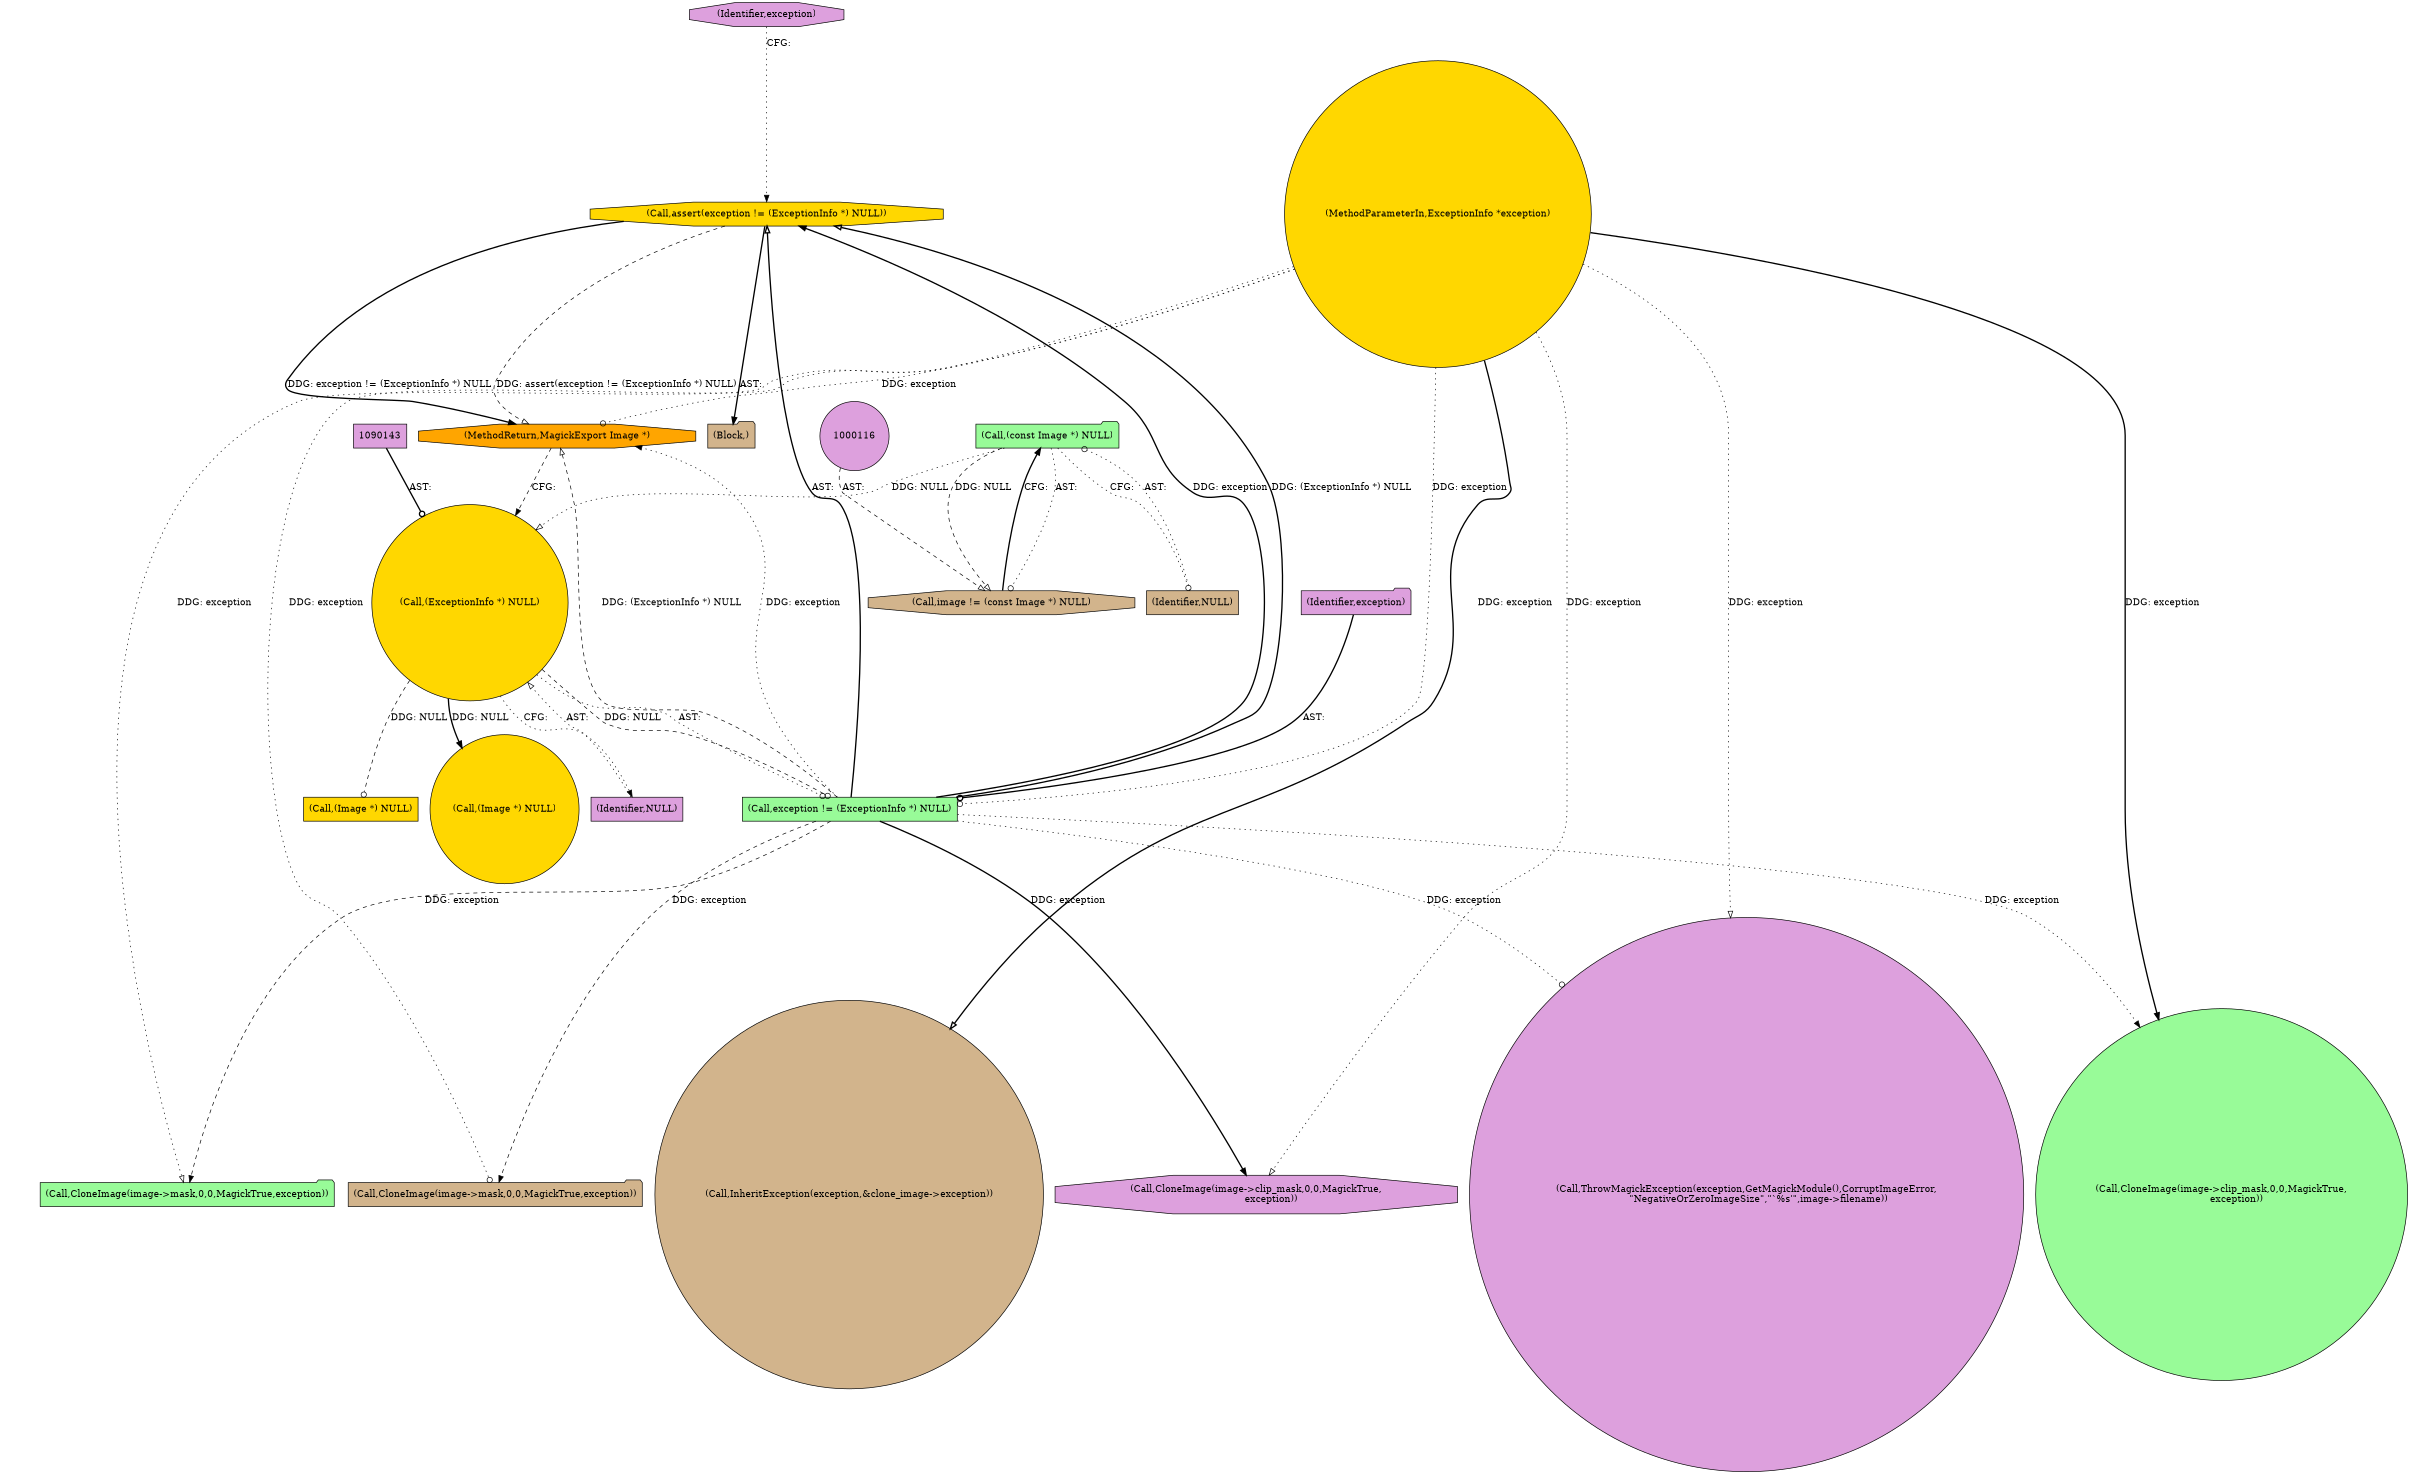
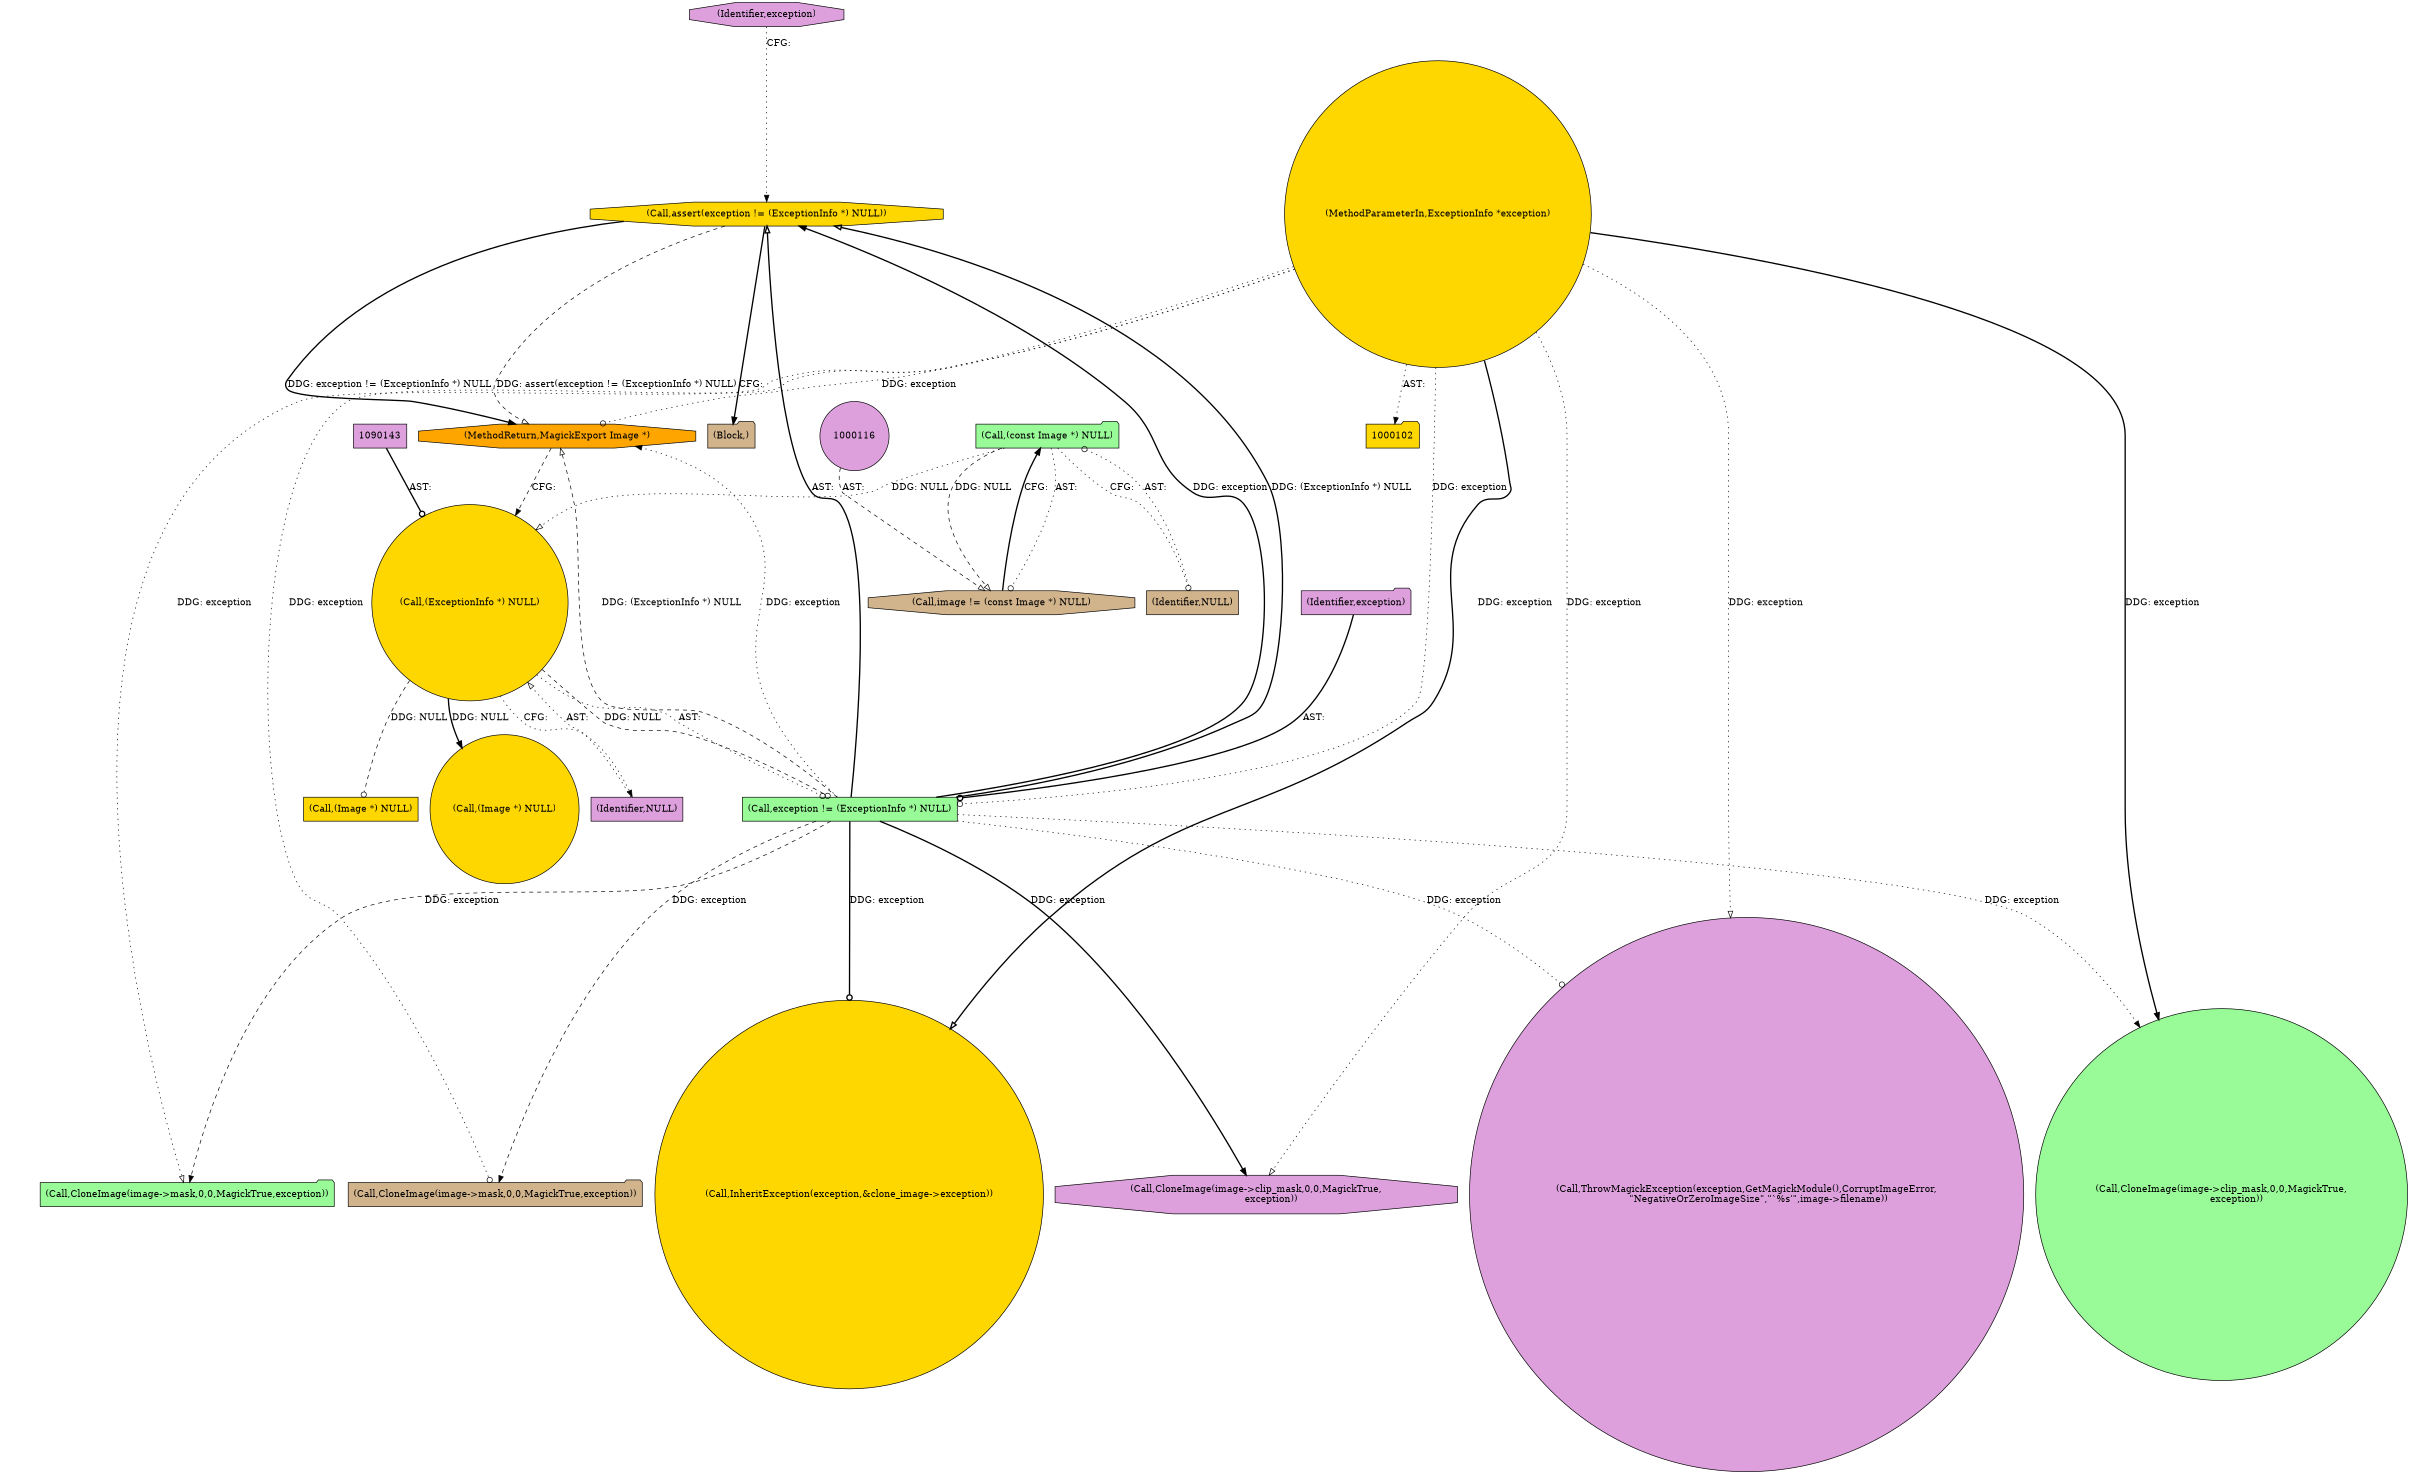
(753, 385) -> (753, 385)
none -> (1393, 436)
none -> (850, 908)
(849, 1195) -> (849, 1195)
